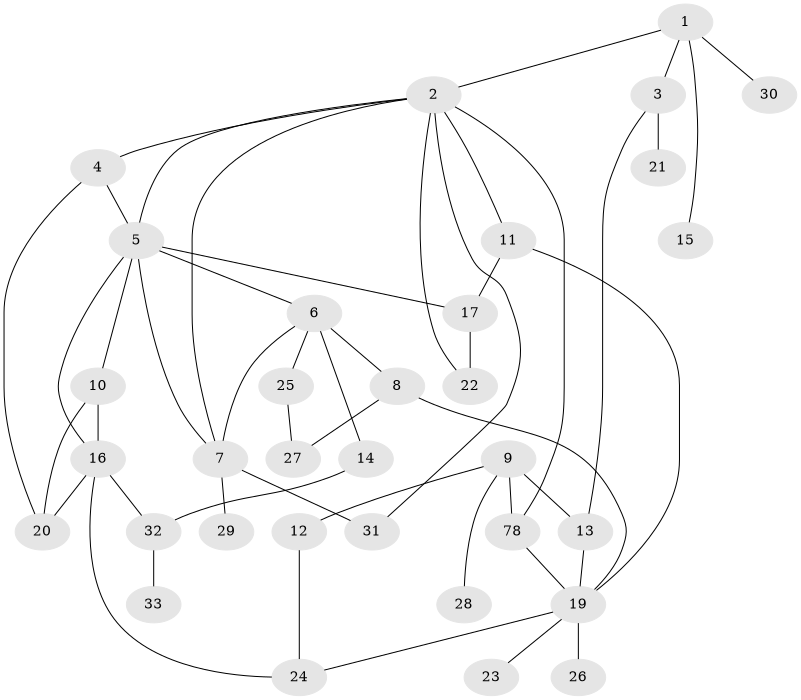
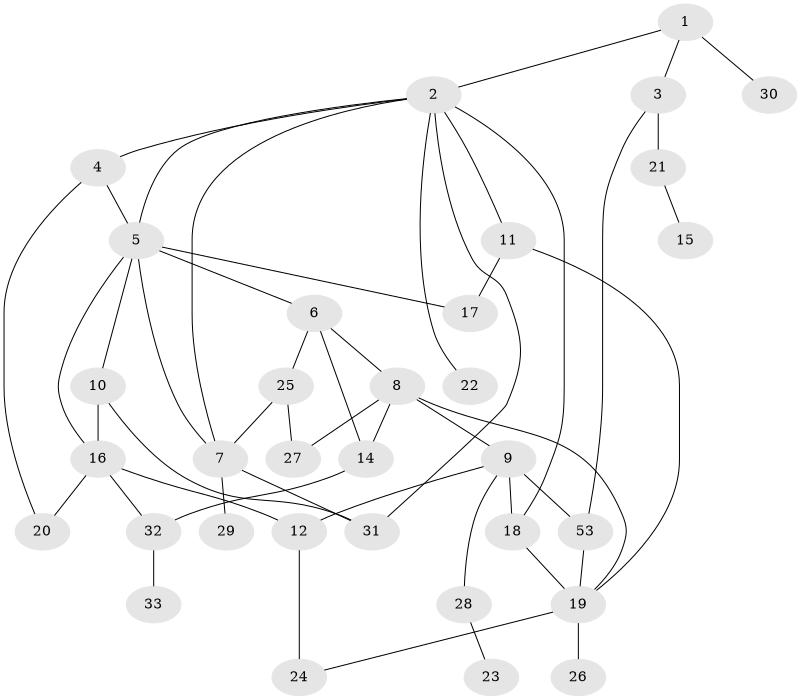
(698, 131) -> (672, 204)
(470, 350) -> none
(246, 375) -> (253, 423)
none -> (382, 423)
none -> (453, 423)
(56, 455) -> (208, 489)
(513, 532) -> (513, 532)
(585, 532) -> (585, 532)
(123, 629) -> (200, 493)
(535, 641) -> (478, 641)
